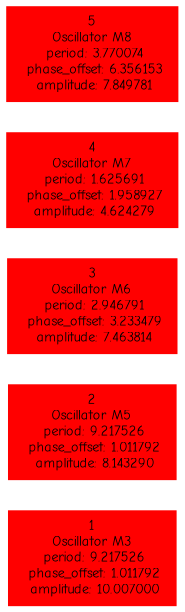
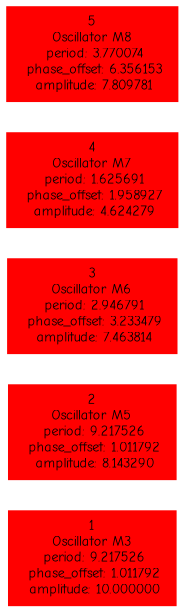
(92, 85) -> (92, 85)
(92, 589) -> (92, 589)
